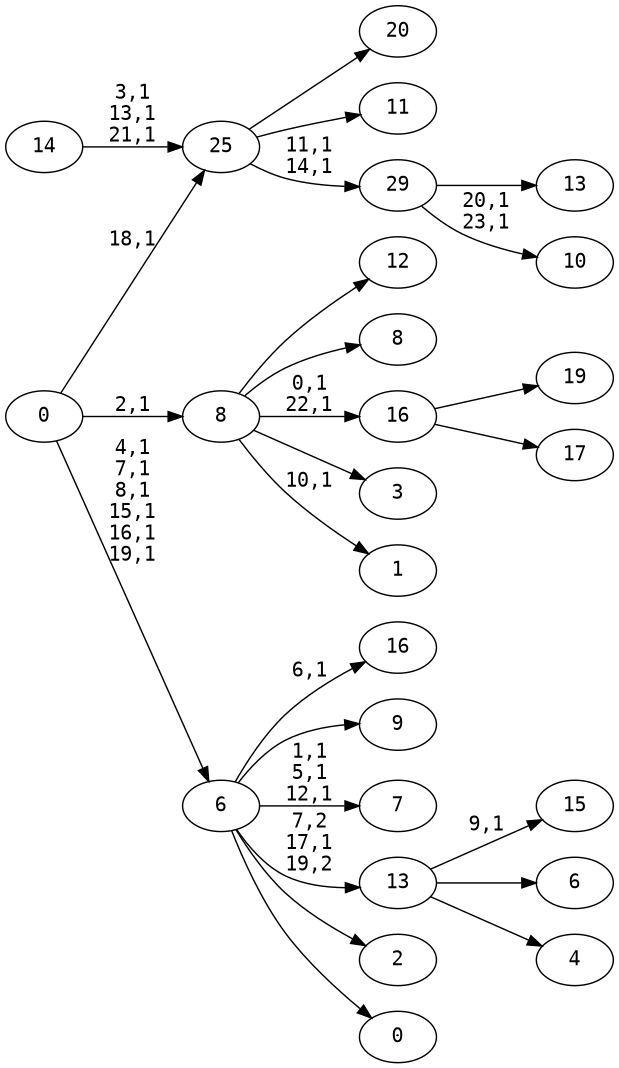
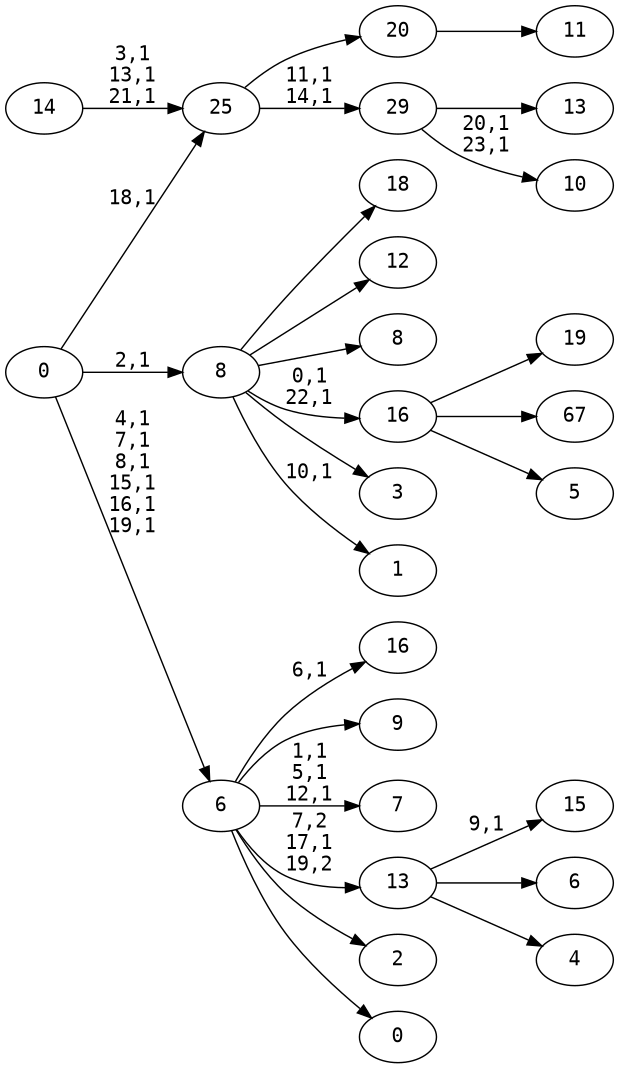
(301, 126) -> (479, 31)
none -> (398, 185)
(575, 455) -> (575, 417)
none -> (575, 494)
